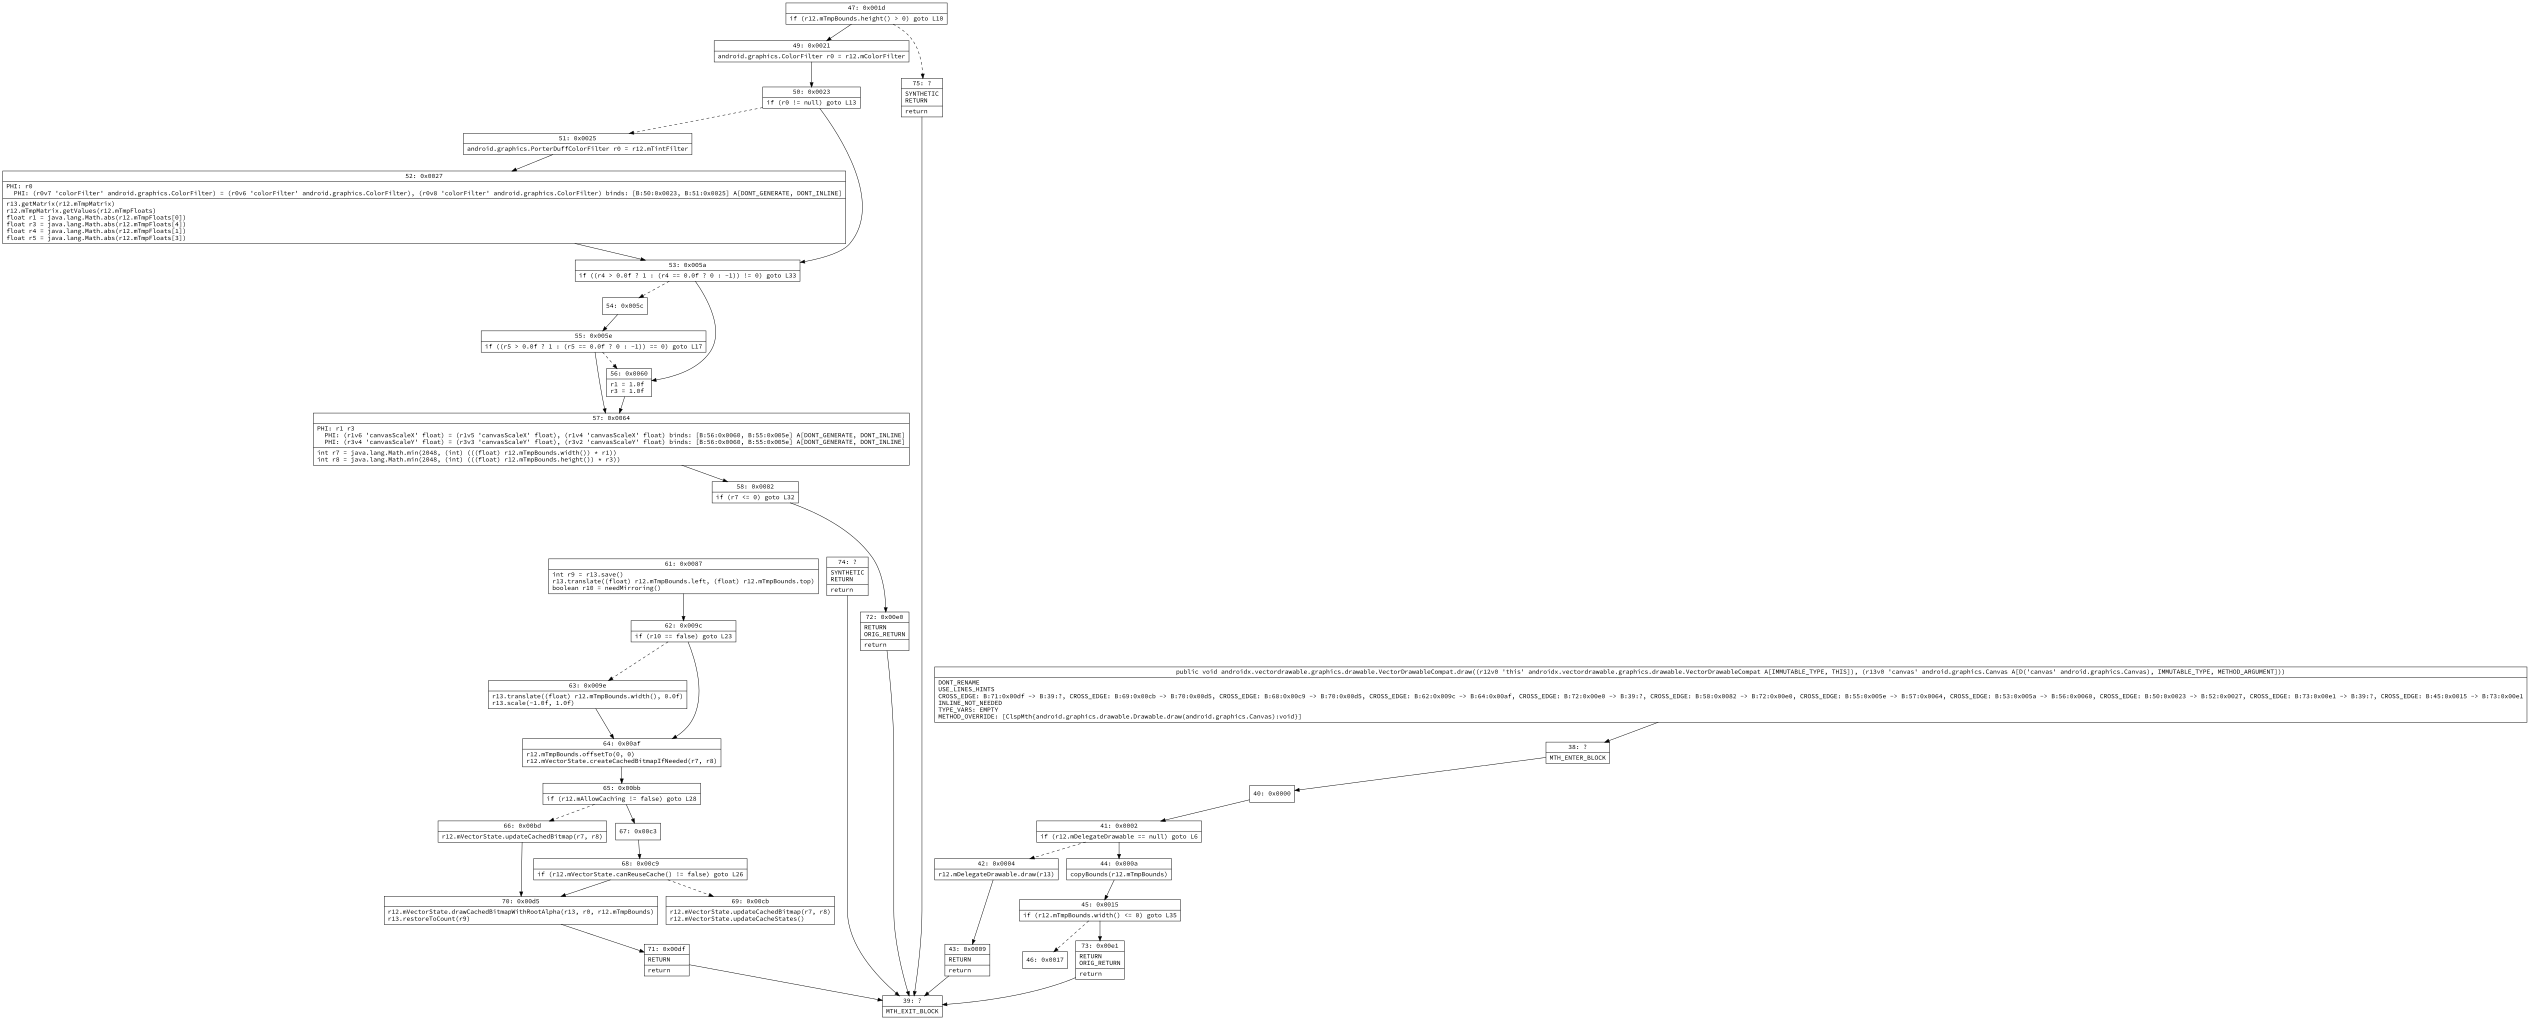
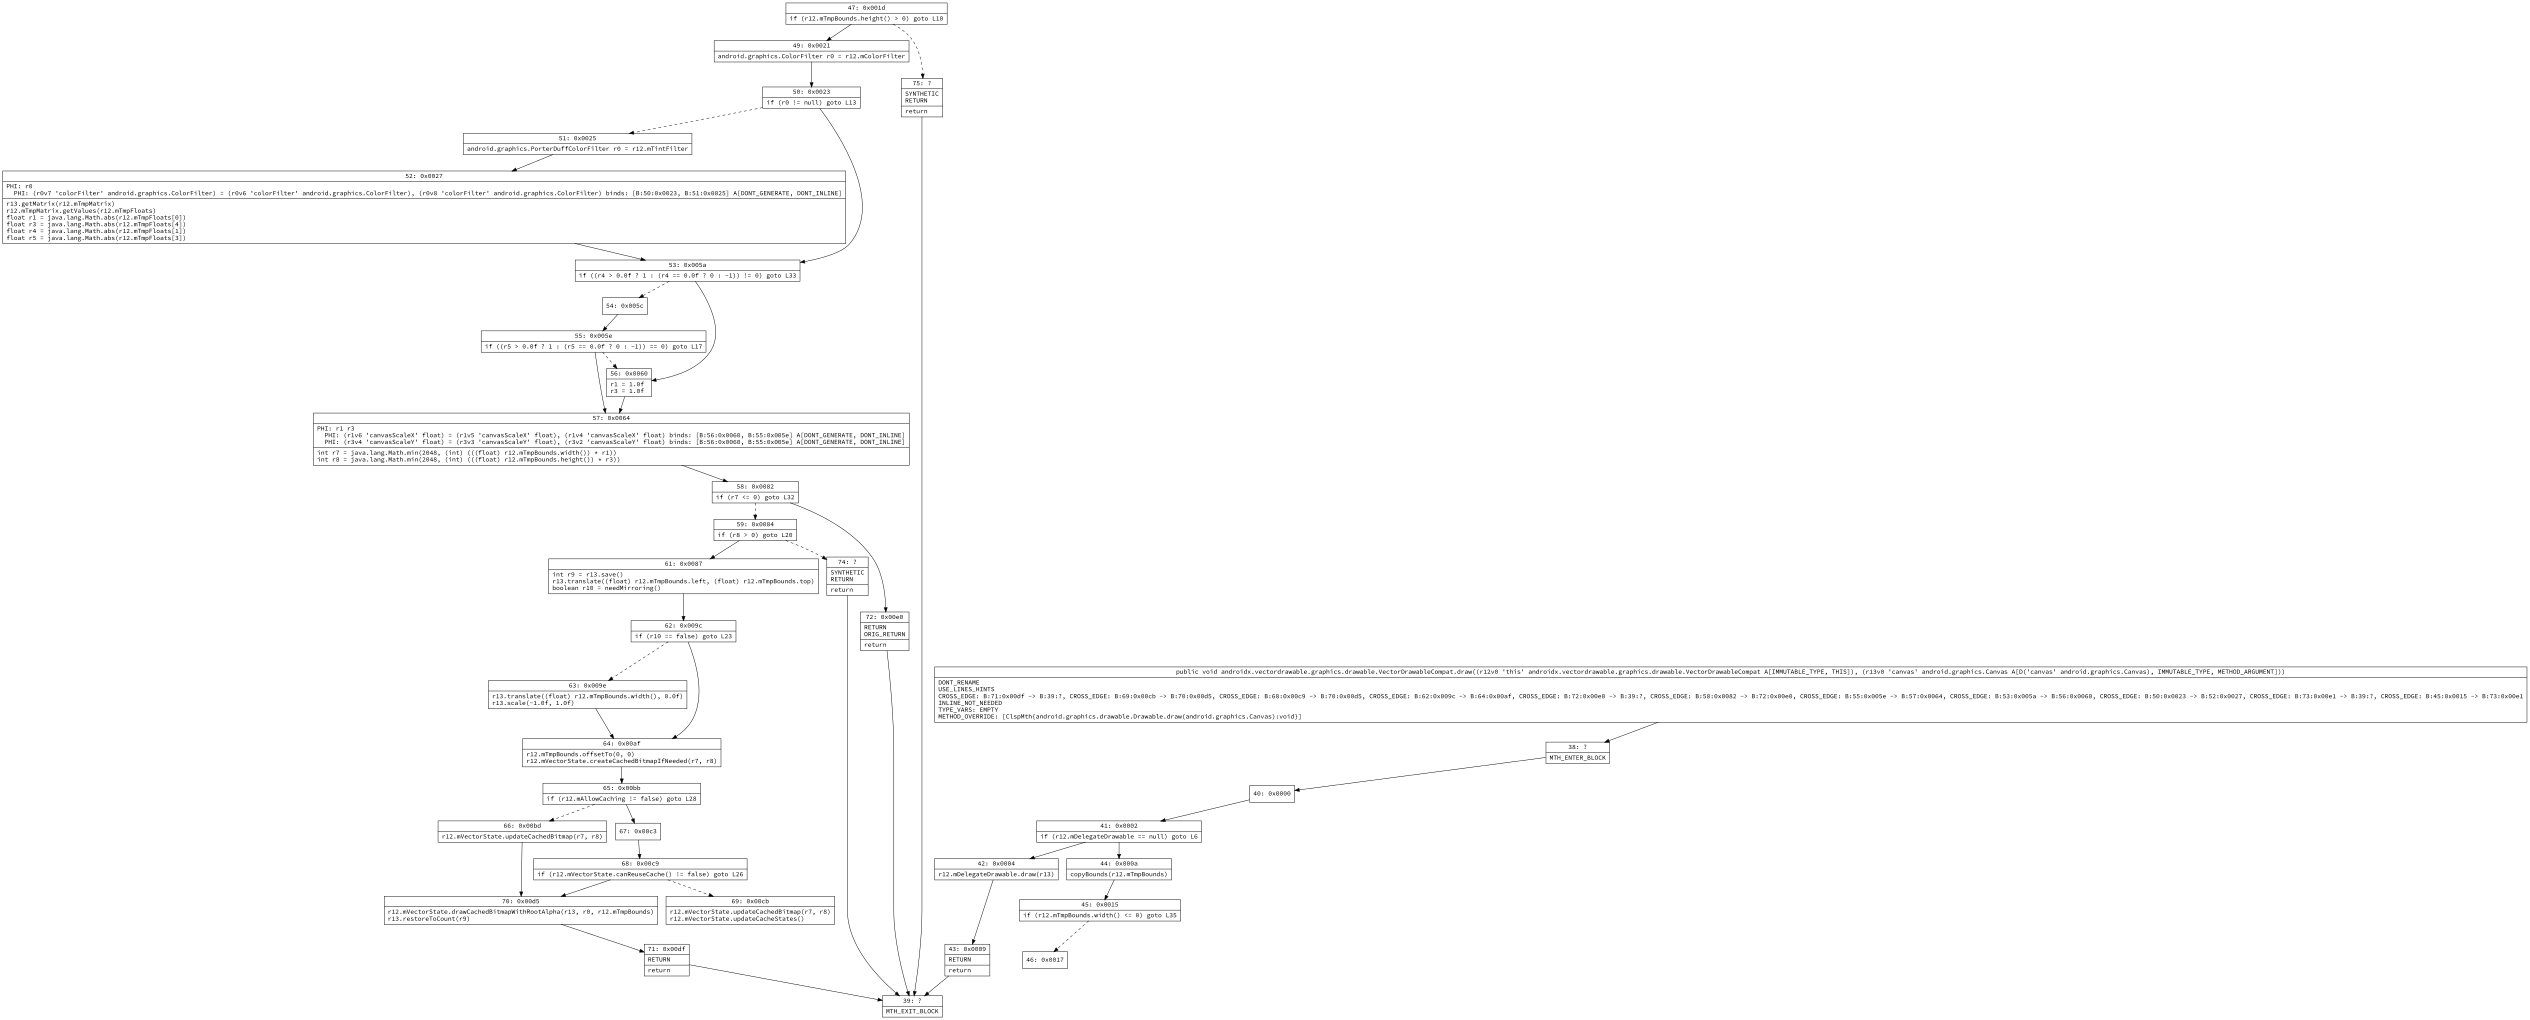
none -> (755, 530)
(1060, 850) -> (1060, 850)
(1100, 960) -> none
